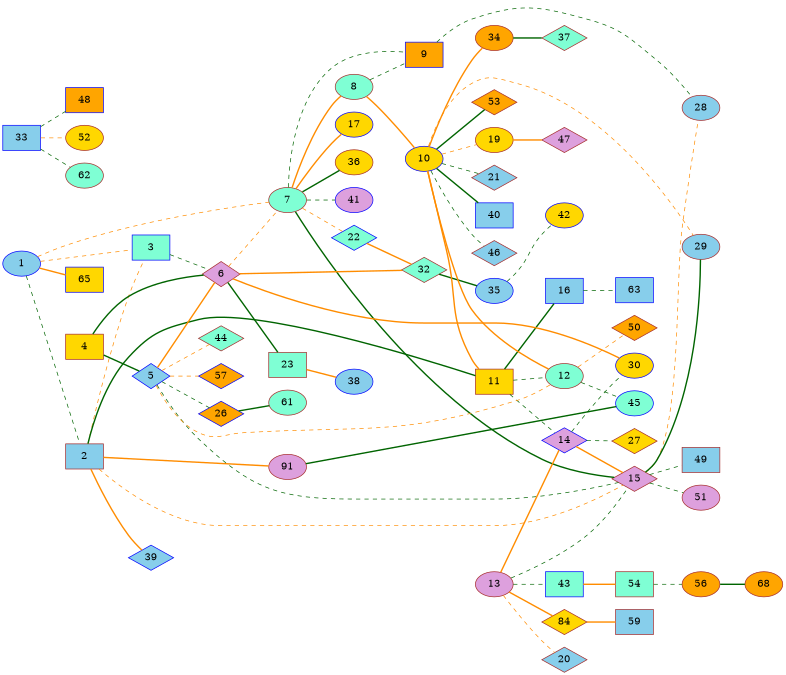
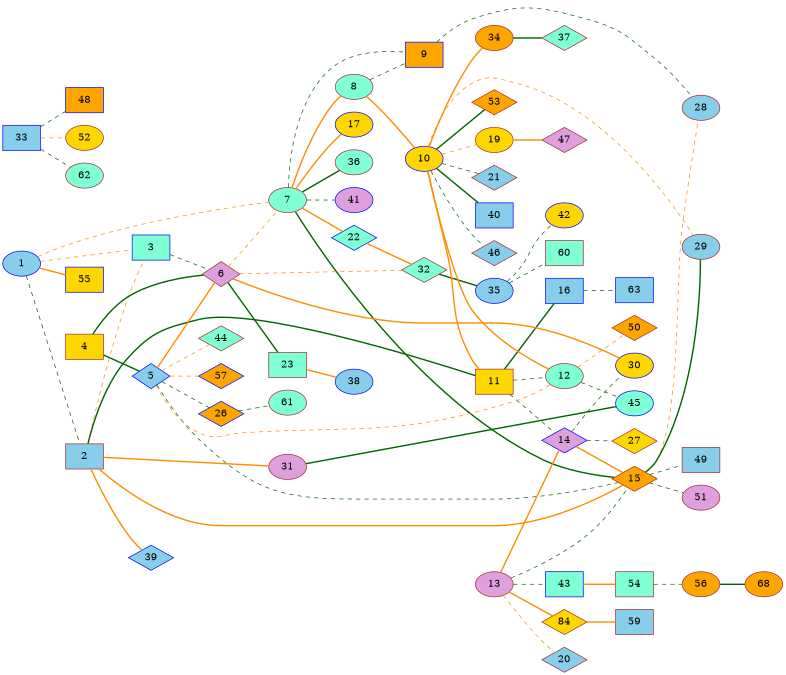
(354, 162) -> (354, 162)
(322, 220) -> (322, 220)
none -> (564, 253)
(321, 272) -> (321, 272)
(85, 280) -> (85, 280)
(254, 408) -> (254, 408)
(288, 467) -> (288, 467)
(634, 479) -> (634, 479)
(357, 526) -> (357, 526)
